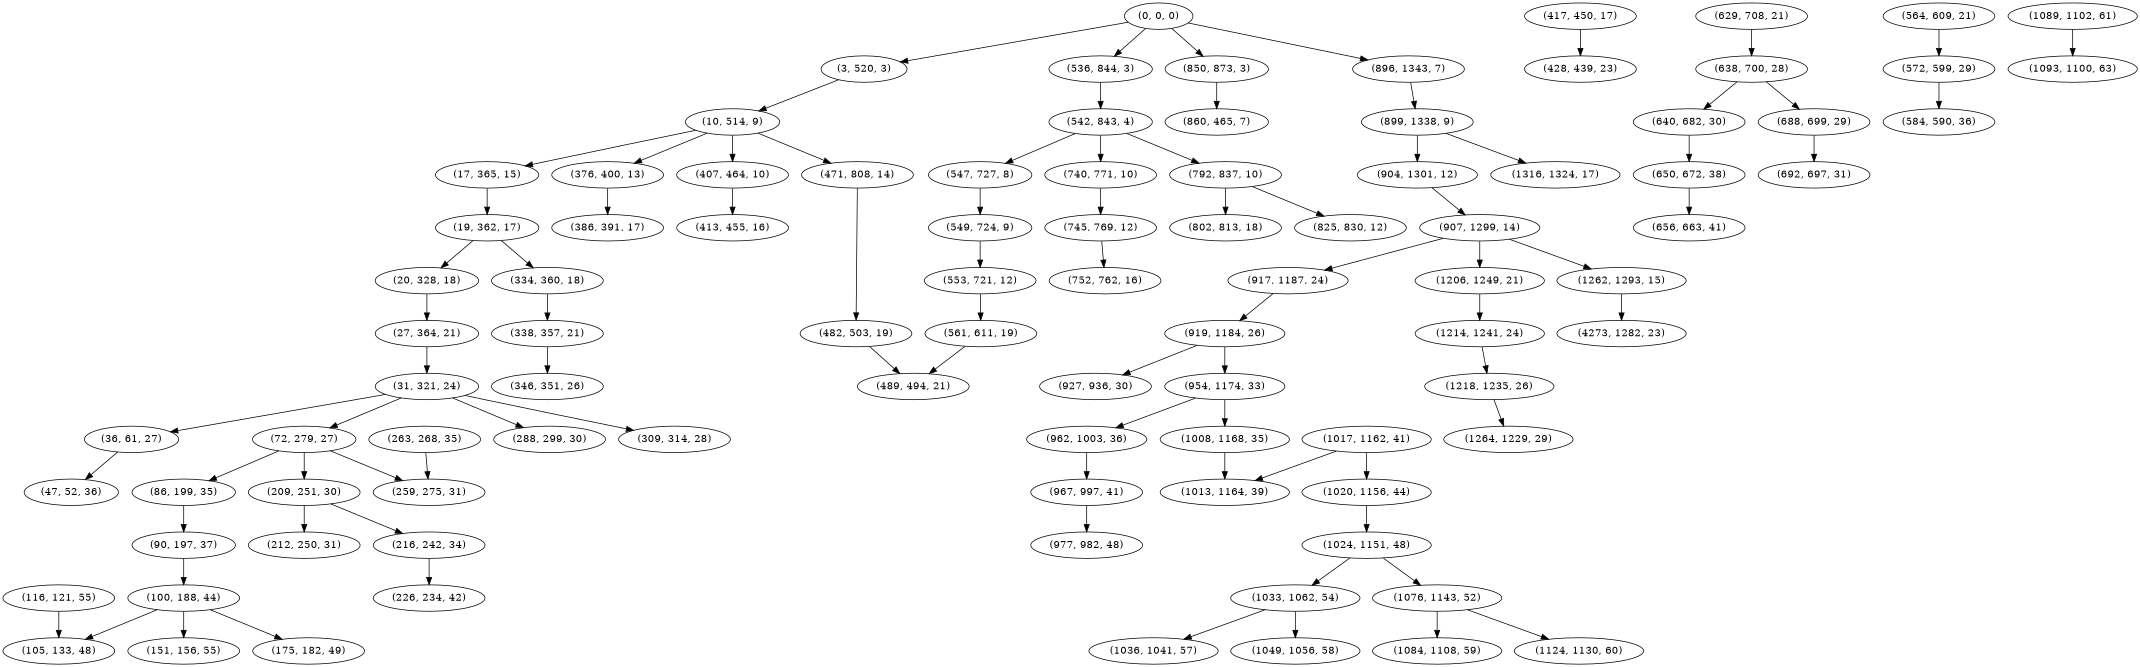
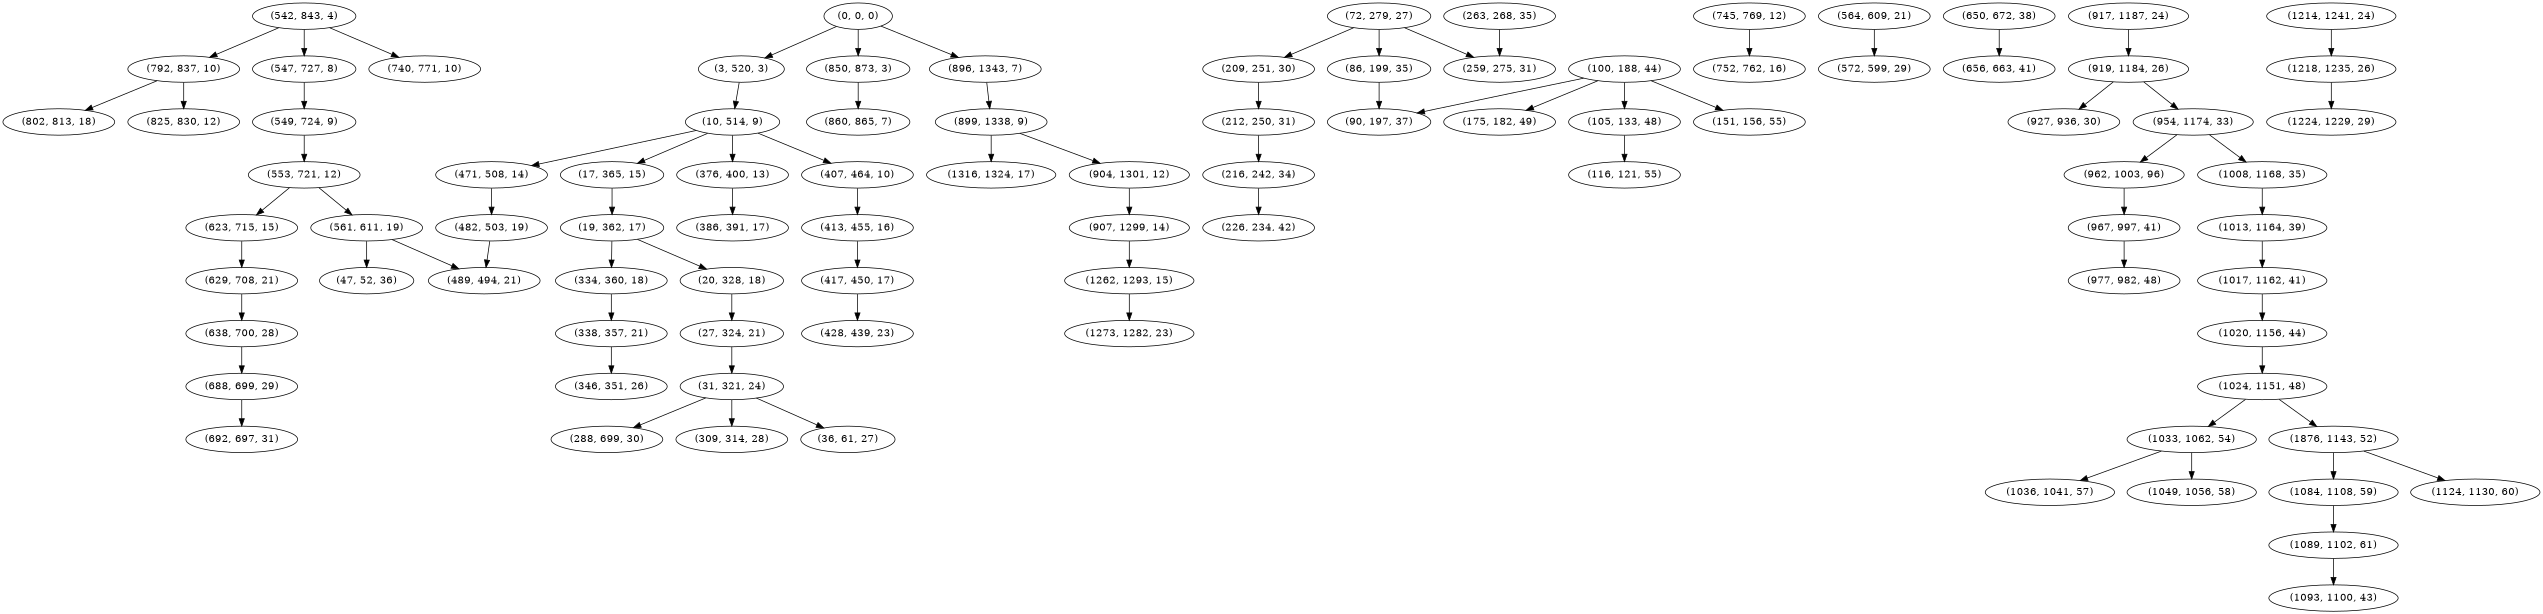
(1101, 69) -> none
(2073, 69) -> (2333, 598)
(1217, 122) -> (858, 122)
(1689, 122) -> none
(1939, 122) -> none
(857, 175) -> (492, 175)
(1101, 198) -> none
none -> (242, 228)
none -> (857, 251)
(1388, 253) -> none
(1480, 281) -> none
(427, 334) -> (732, 334)
(1622, 334) -> (1129, 334)
(369, 411) -> none
(550, 439) -> (607, 439)
(1087, 439) -> (2124, 175)
(1508, 439) -> (2331, 122)
(104, 463) -> (367, 251)
(1299, 465) -> (2262, 251)
none -> (2333, 515)
(363, 517) -> (1259, 145)
(184, 568) -> (1504, 95)
(1437, 598) -> (2333, 439)
(59, 621) -> (1624, 145)
